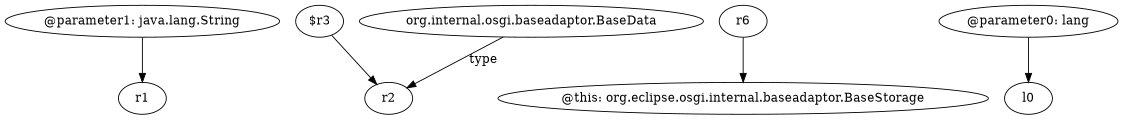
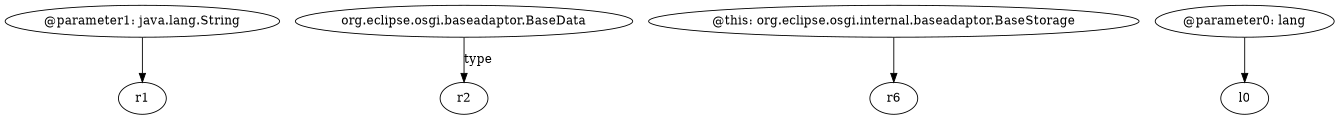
(320, 21) -> none
(531, 21) -> (464, 21)
(743, 55) -> (894, 55)
